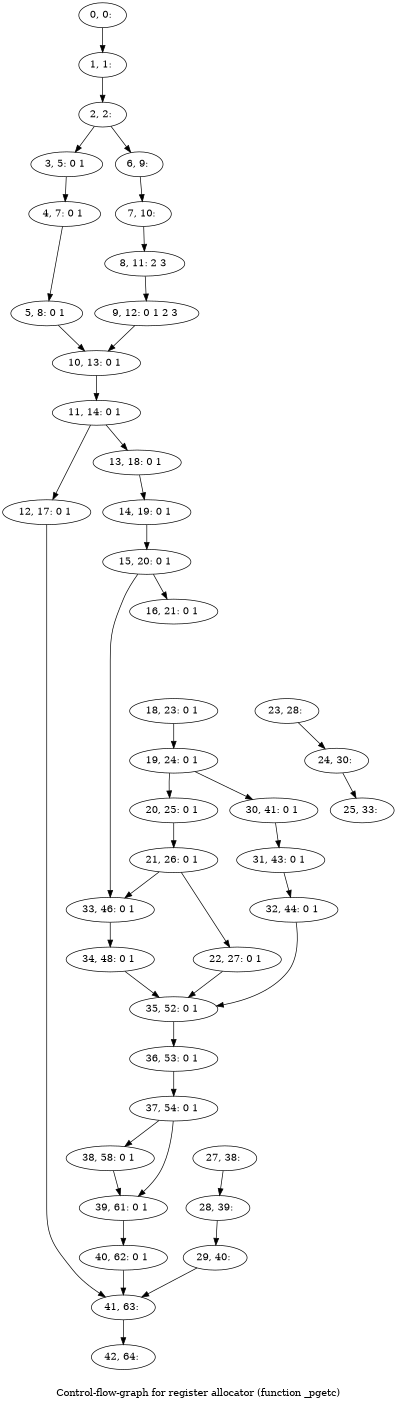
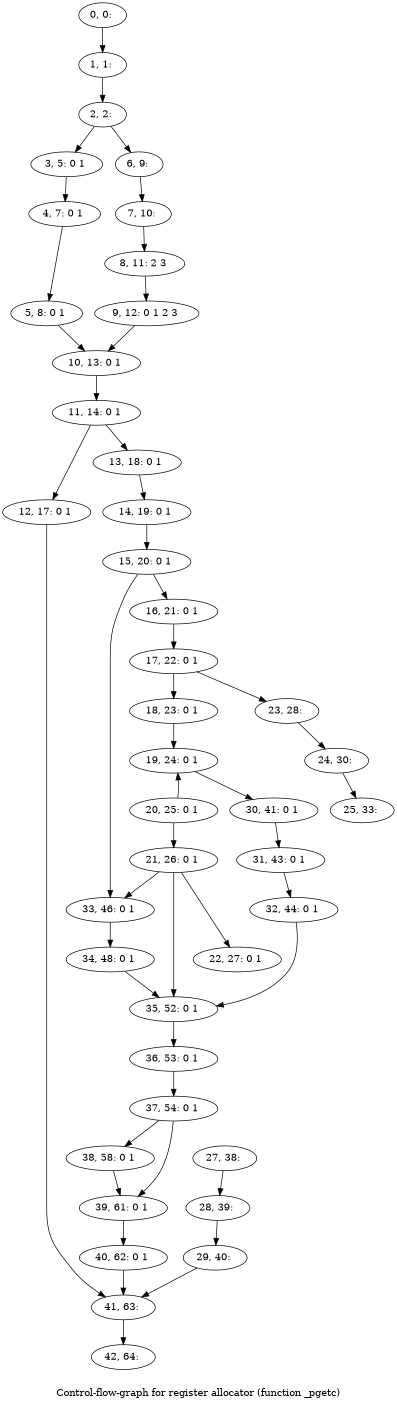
none -> (174, 661)
(169, 782) -> (178, 789)
(208, 982) -> (174, 931)
